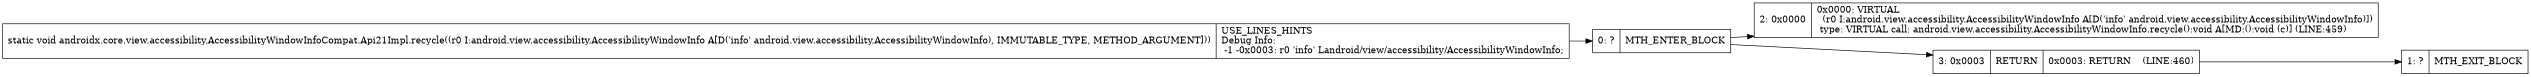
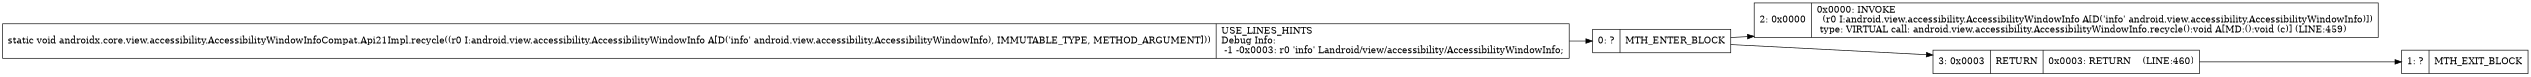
(1861, 10) -> (1859, 10)
